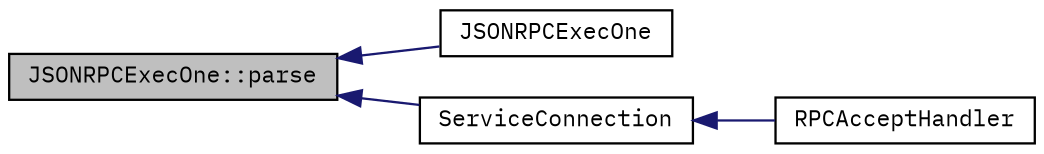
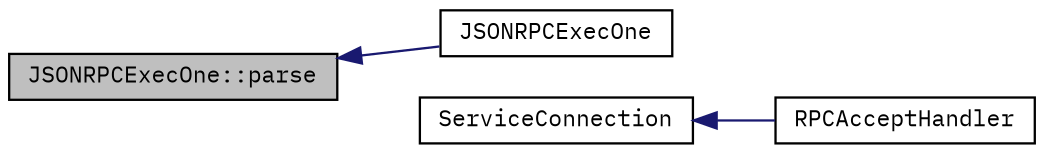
(390, 102) -> none
